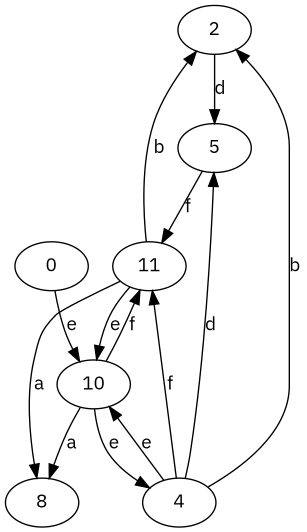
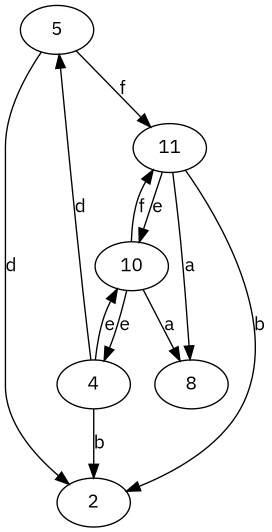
(215, 82) -> (5, 269)
(52, 266) -> none
(165, 391) -> none
